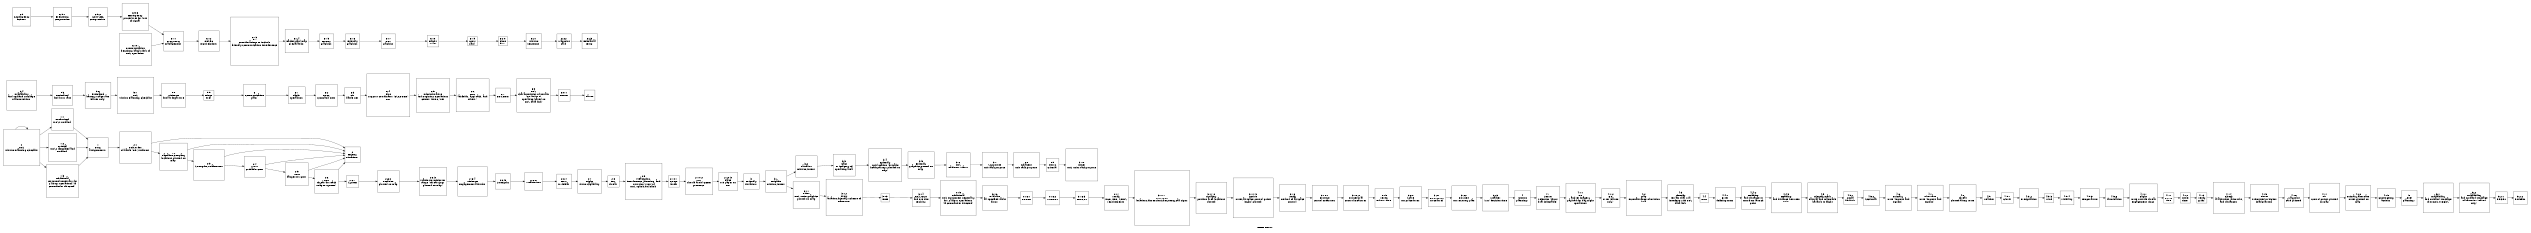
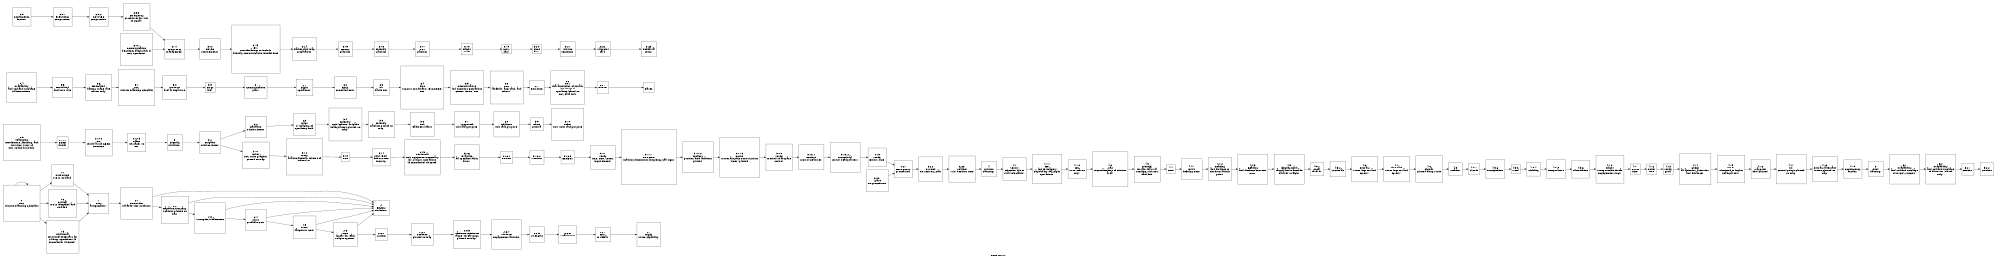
(613, 181) -> none
(1356, 198) -> (845, 157)
(1396, 198) -> (890, 163)
